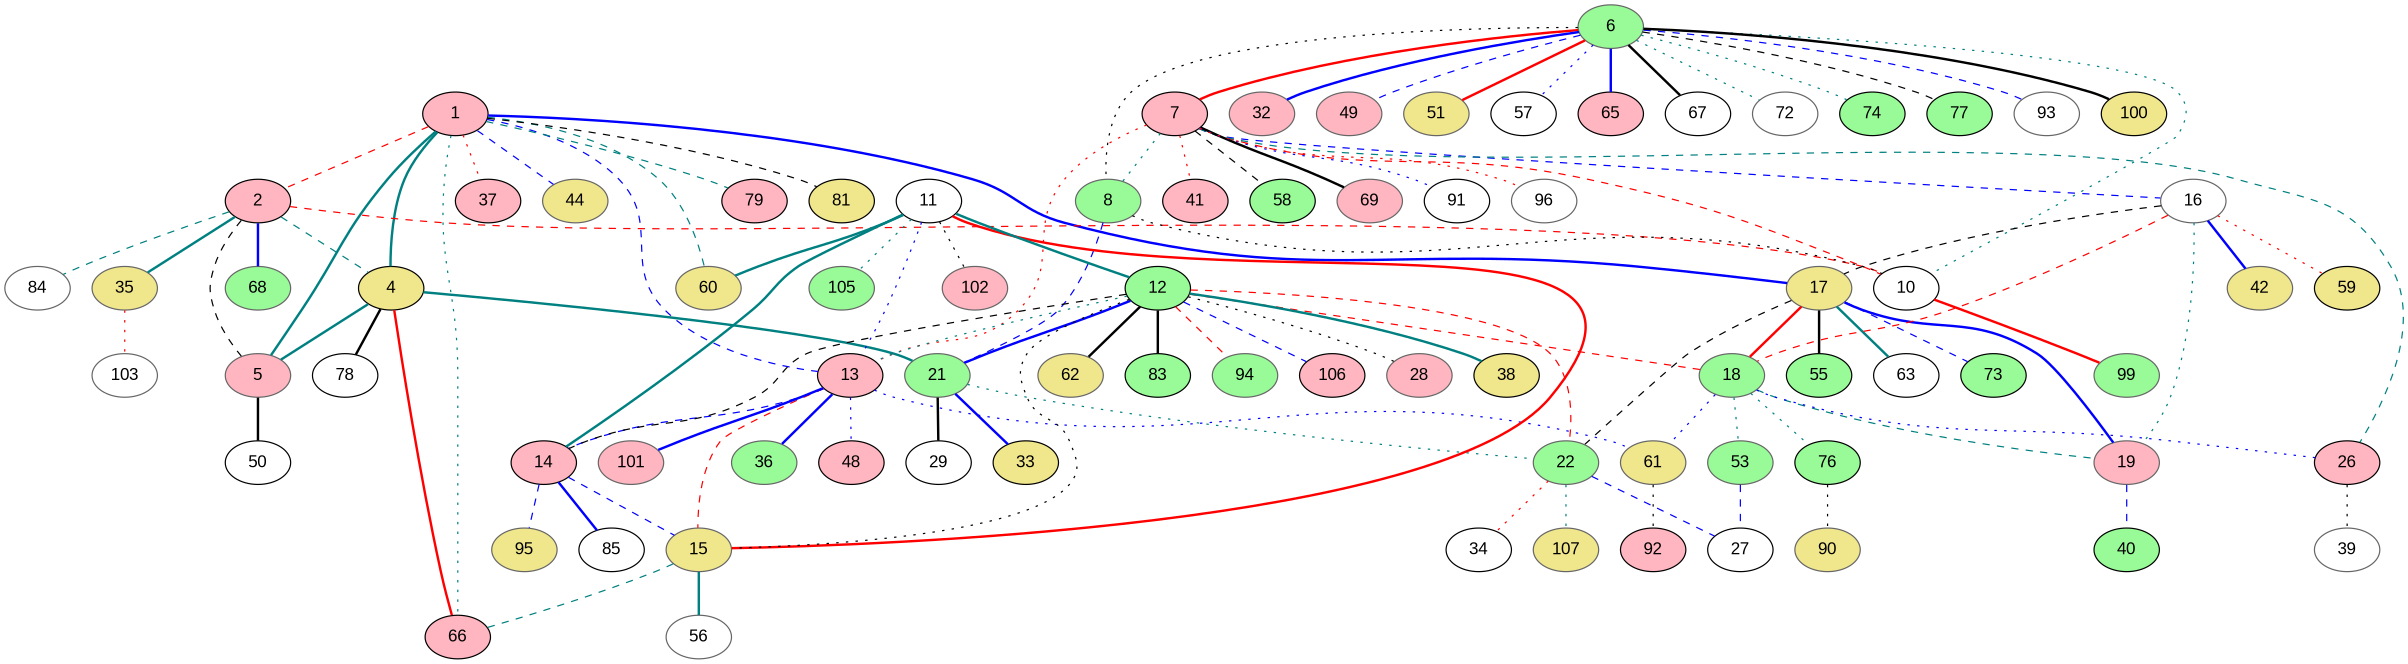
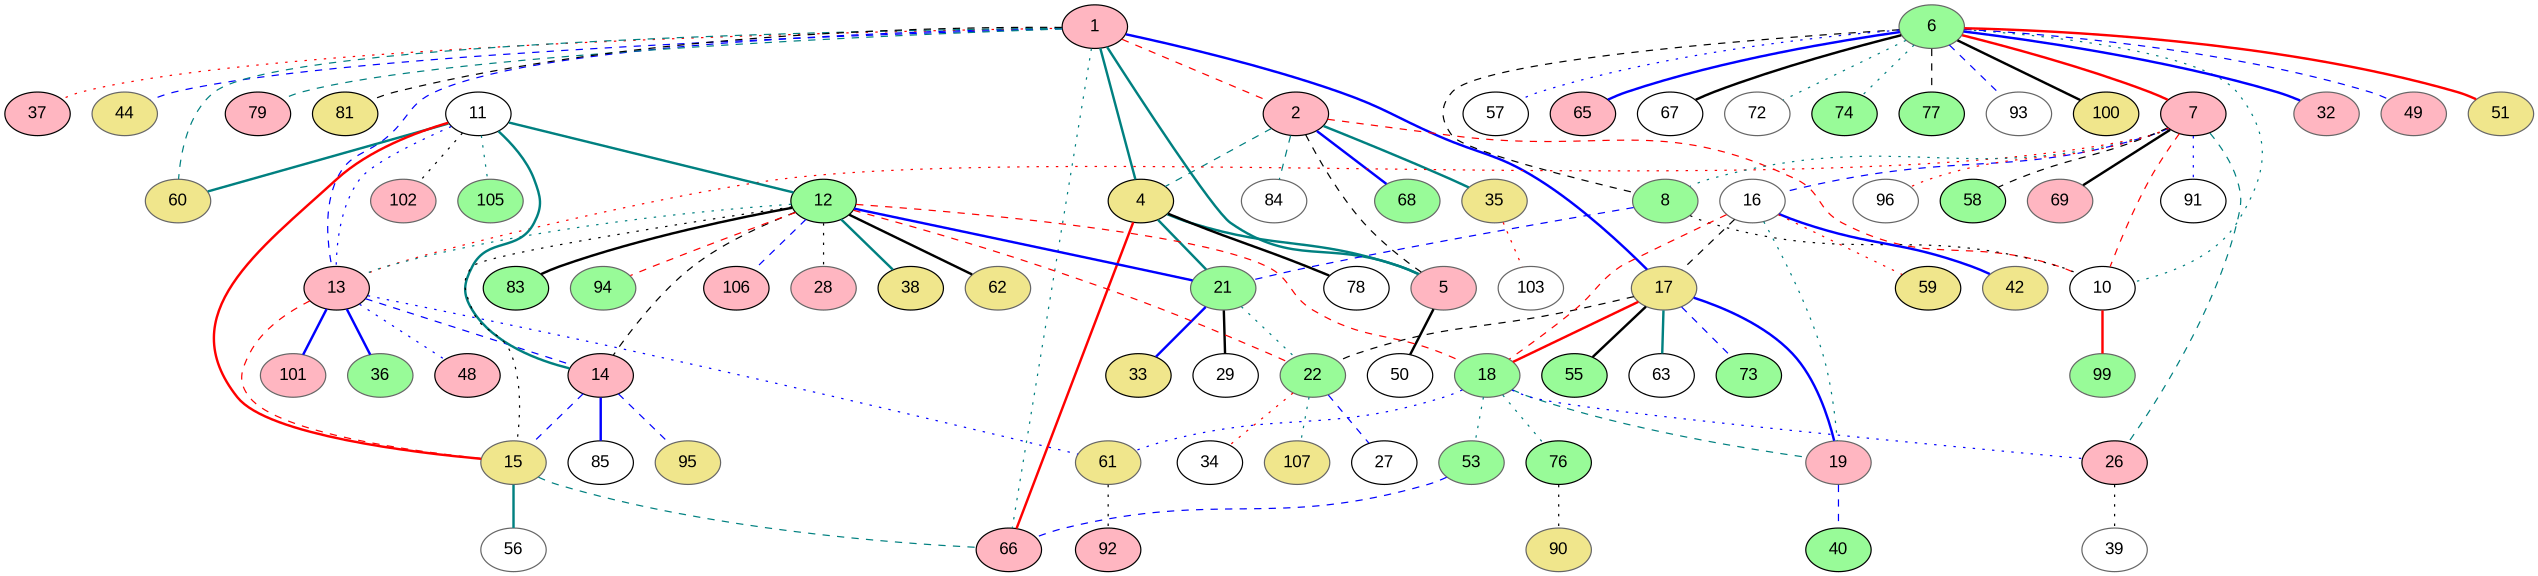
(1304, 42) -> (1554, 63)
(1195, 201) -> none
(1740, 506) -> (1242, 509)
